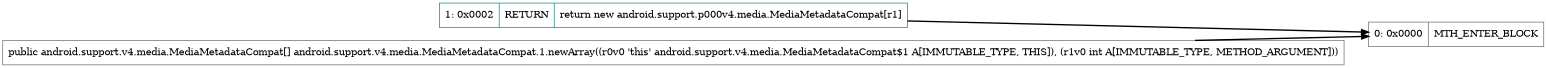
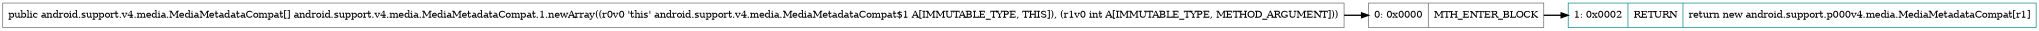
(1134, 26) -> (1552, 15)
